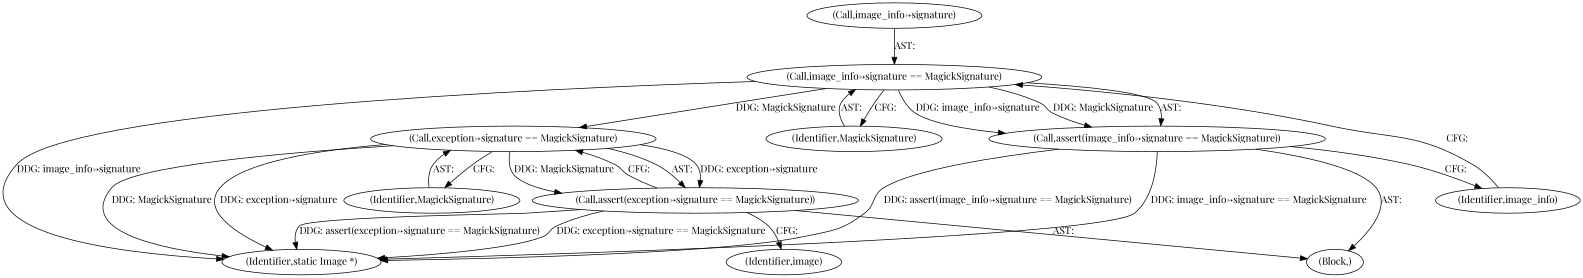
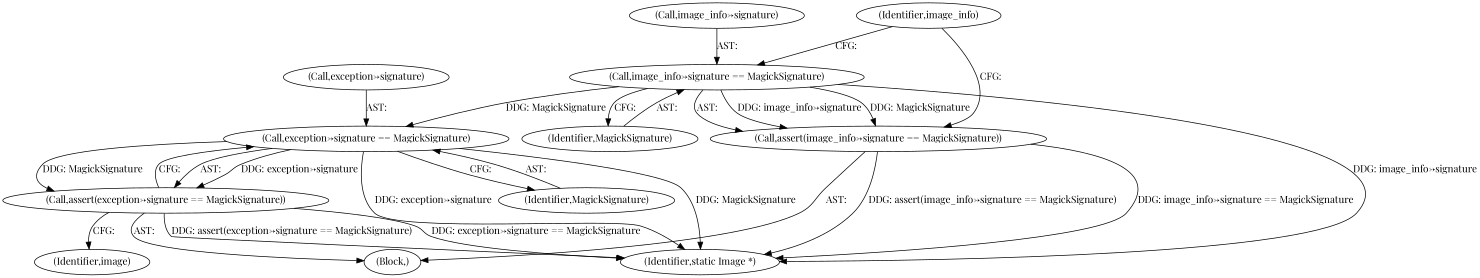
none -> (366, 77)
(1385, 159) -> (977, 78)
